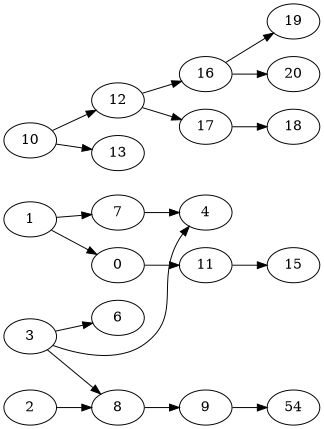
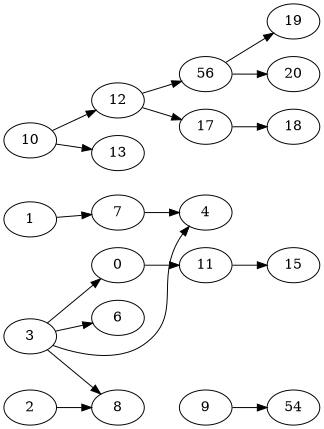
(206, 74) -> (206, 74)
(70, 240) -> (70, 304)
(157, 408) -> none
